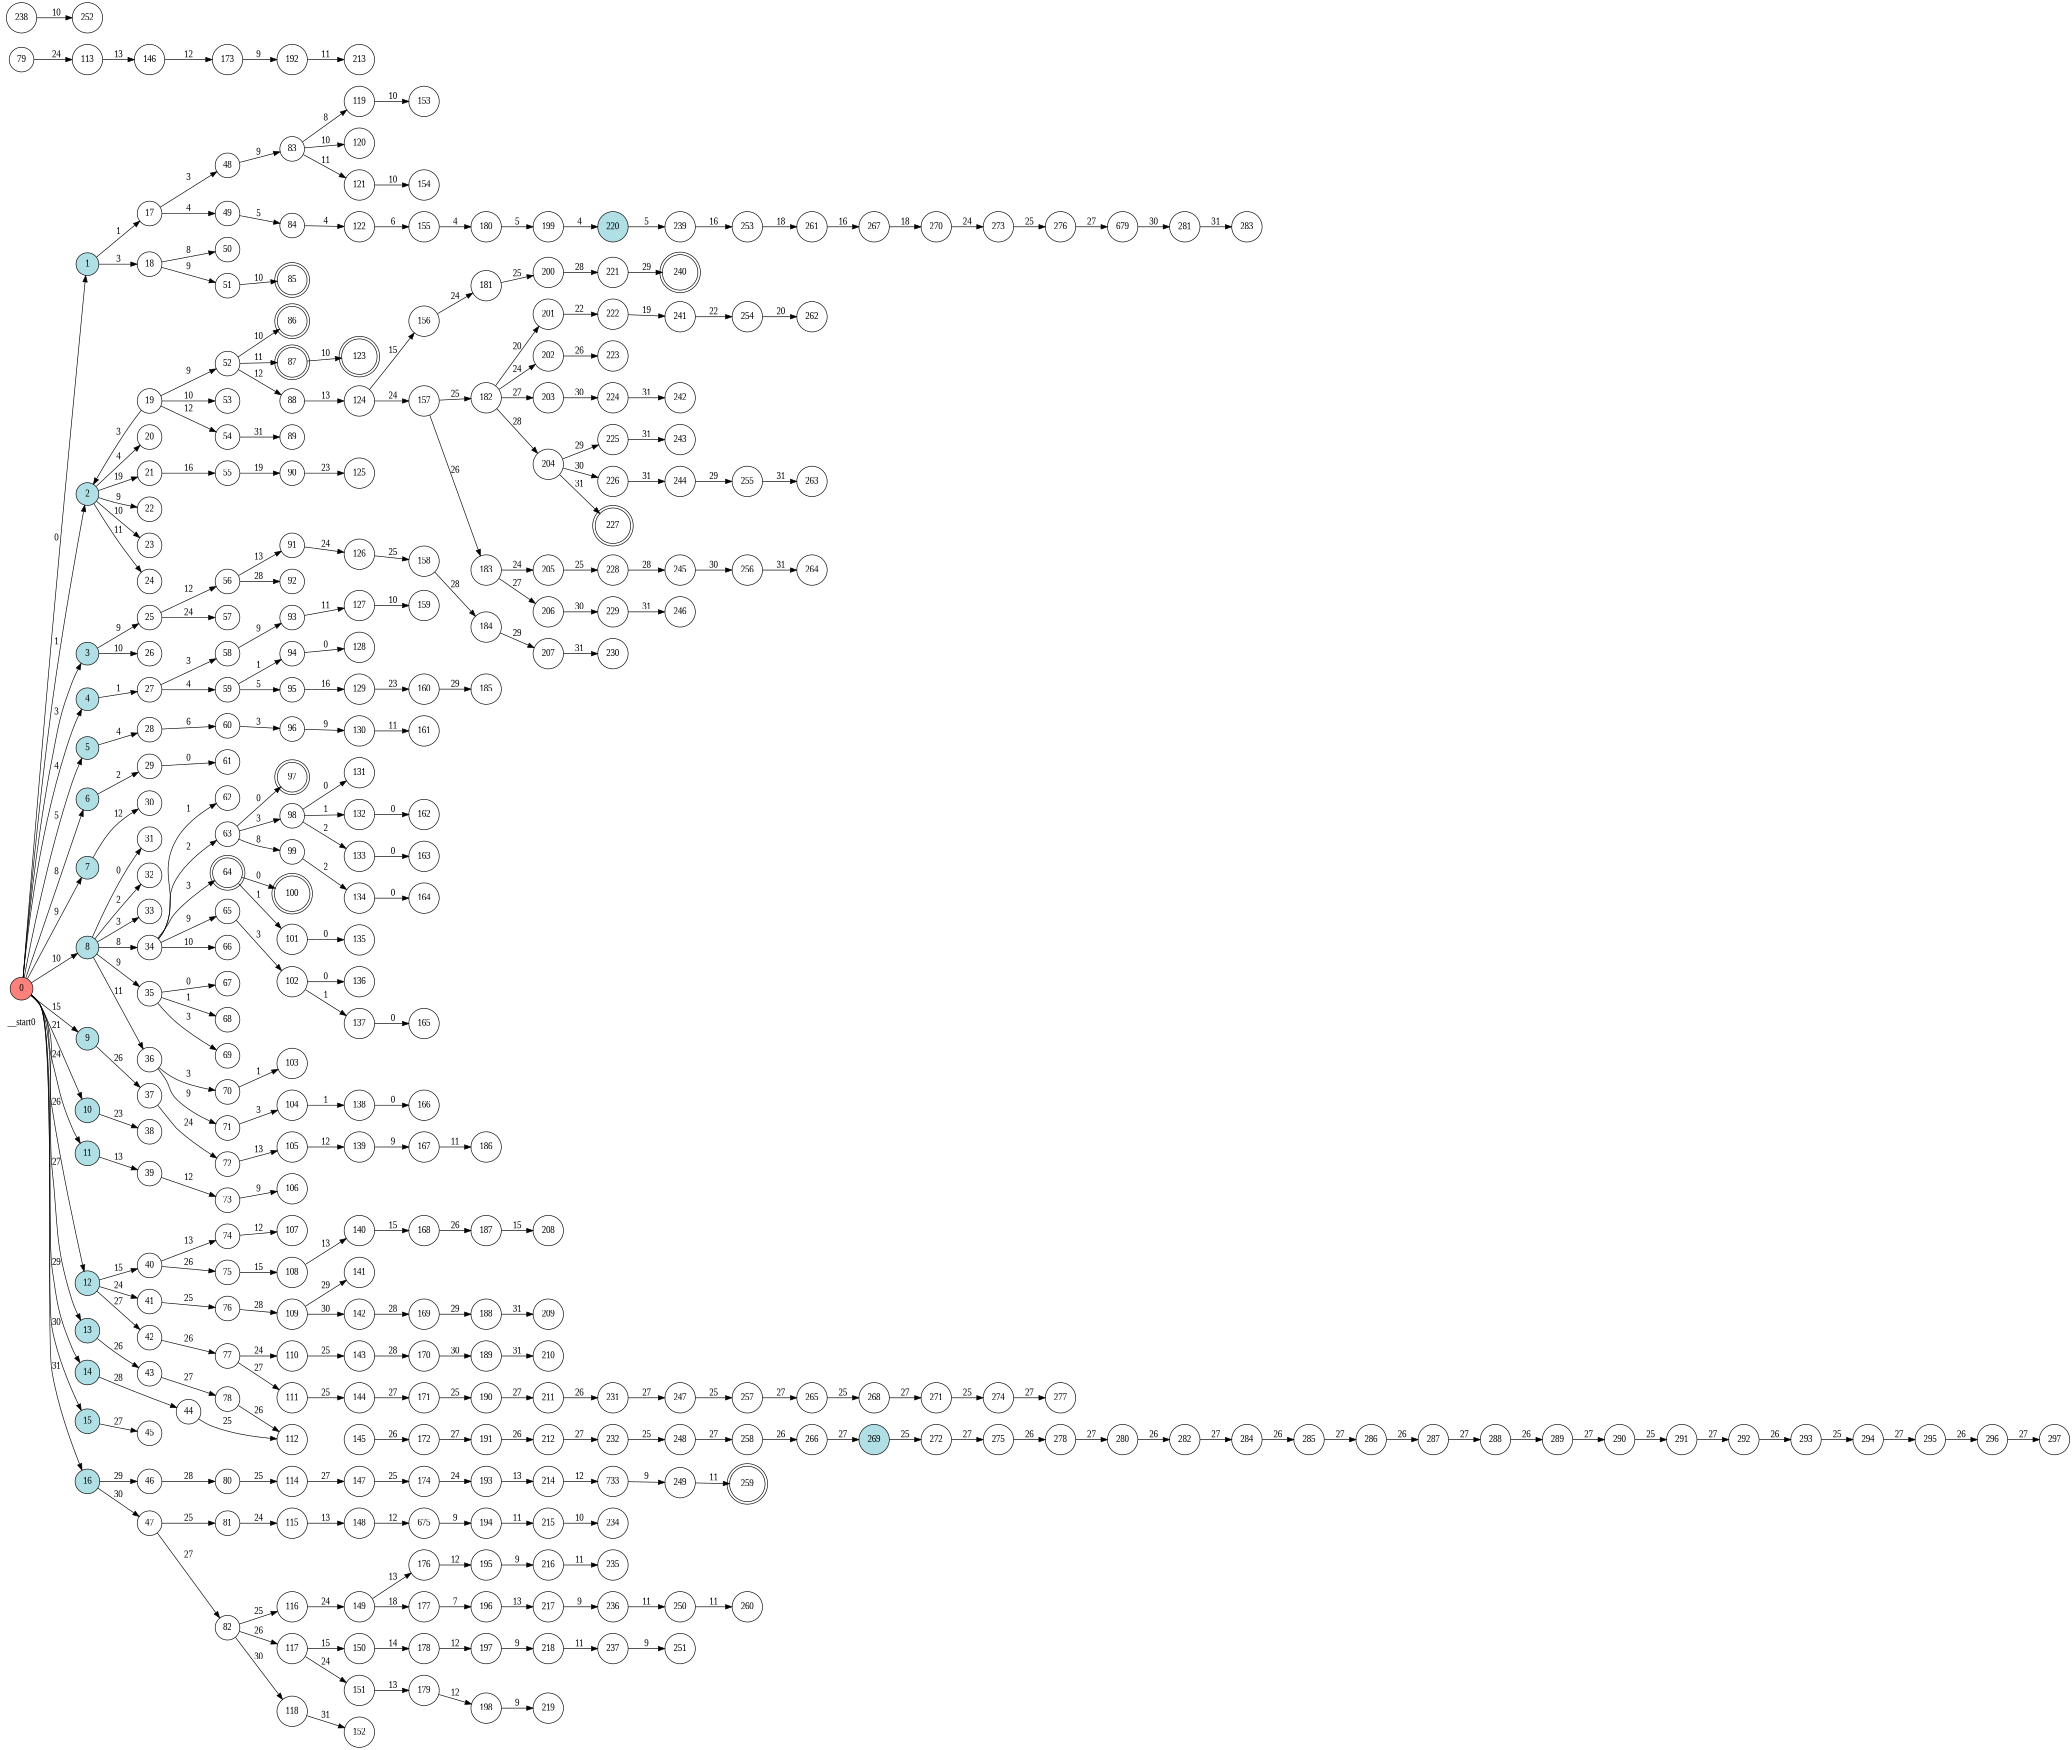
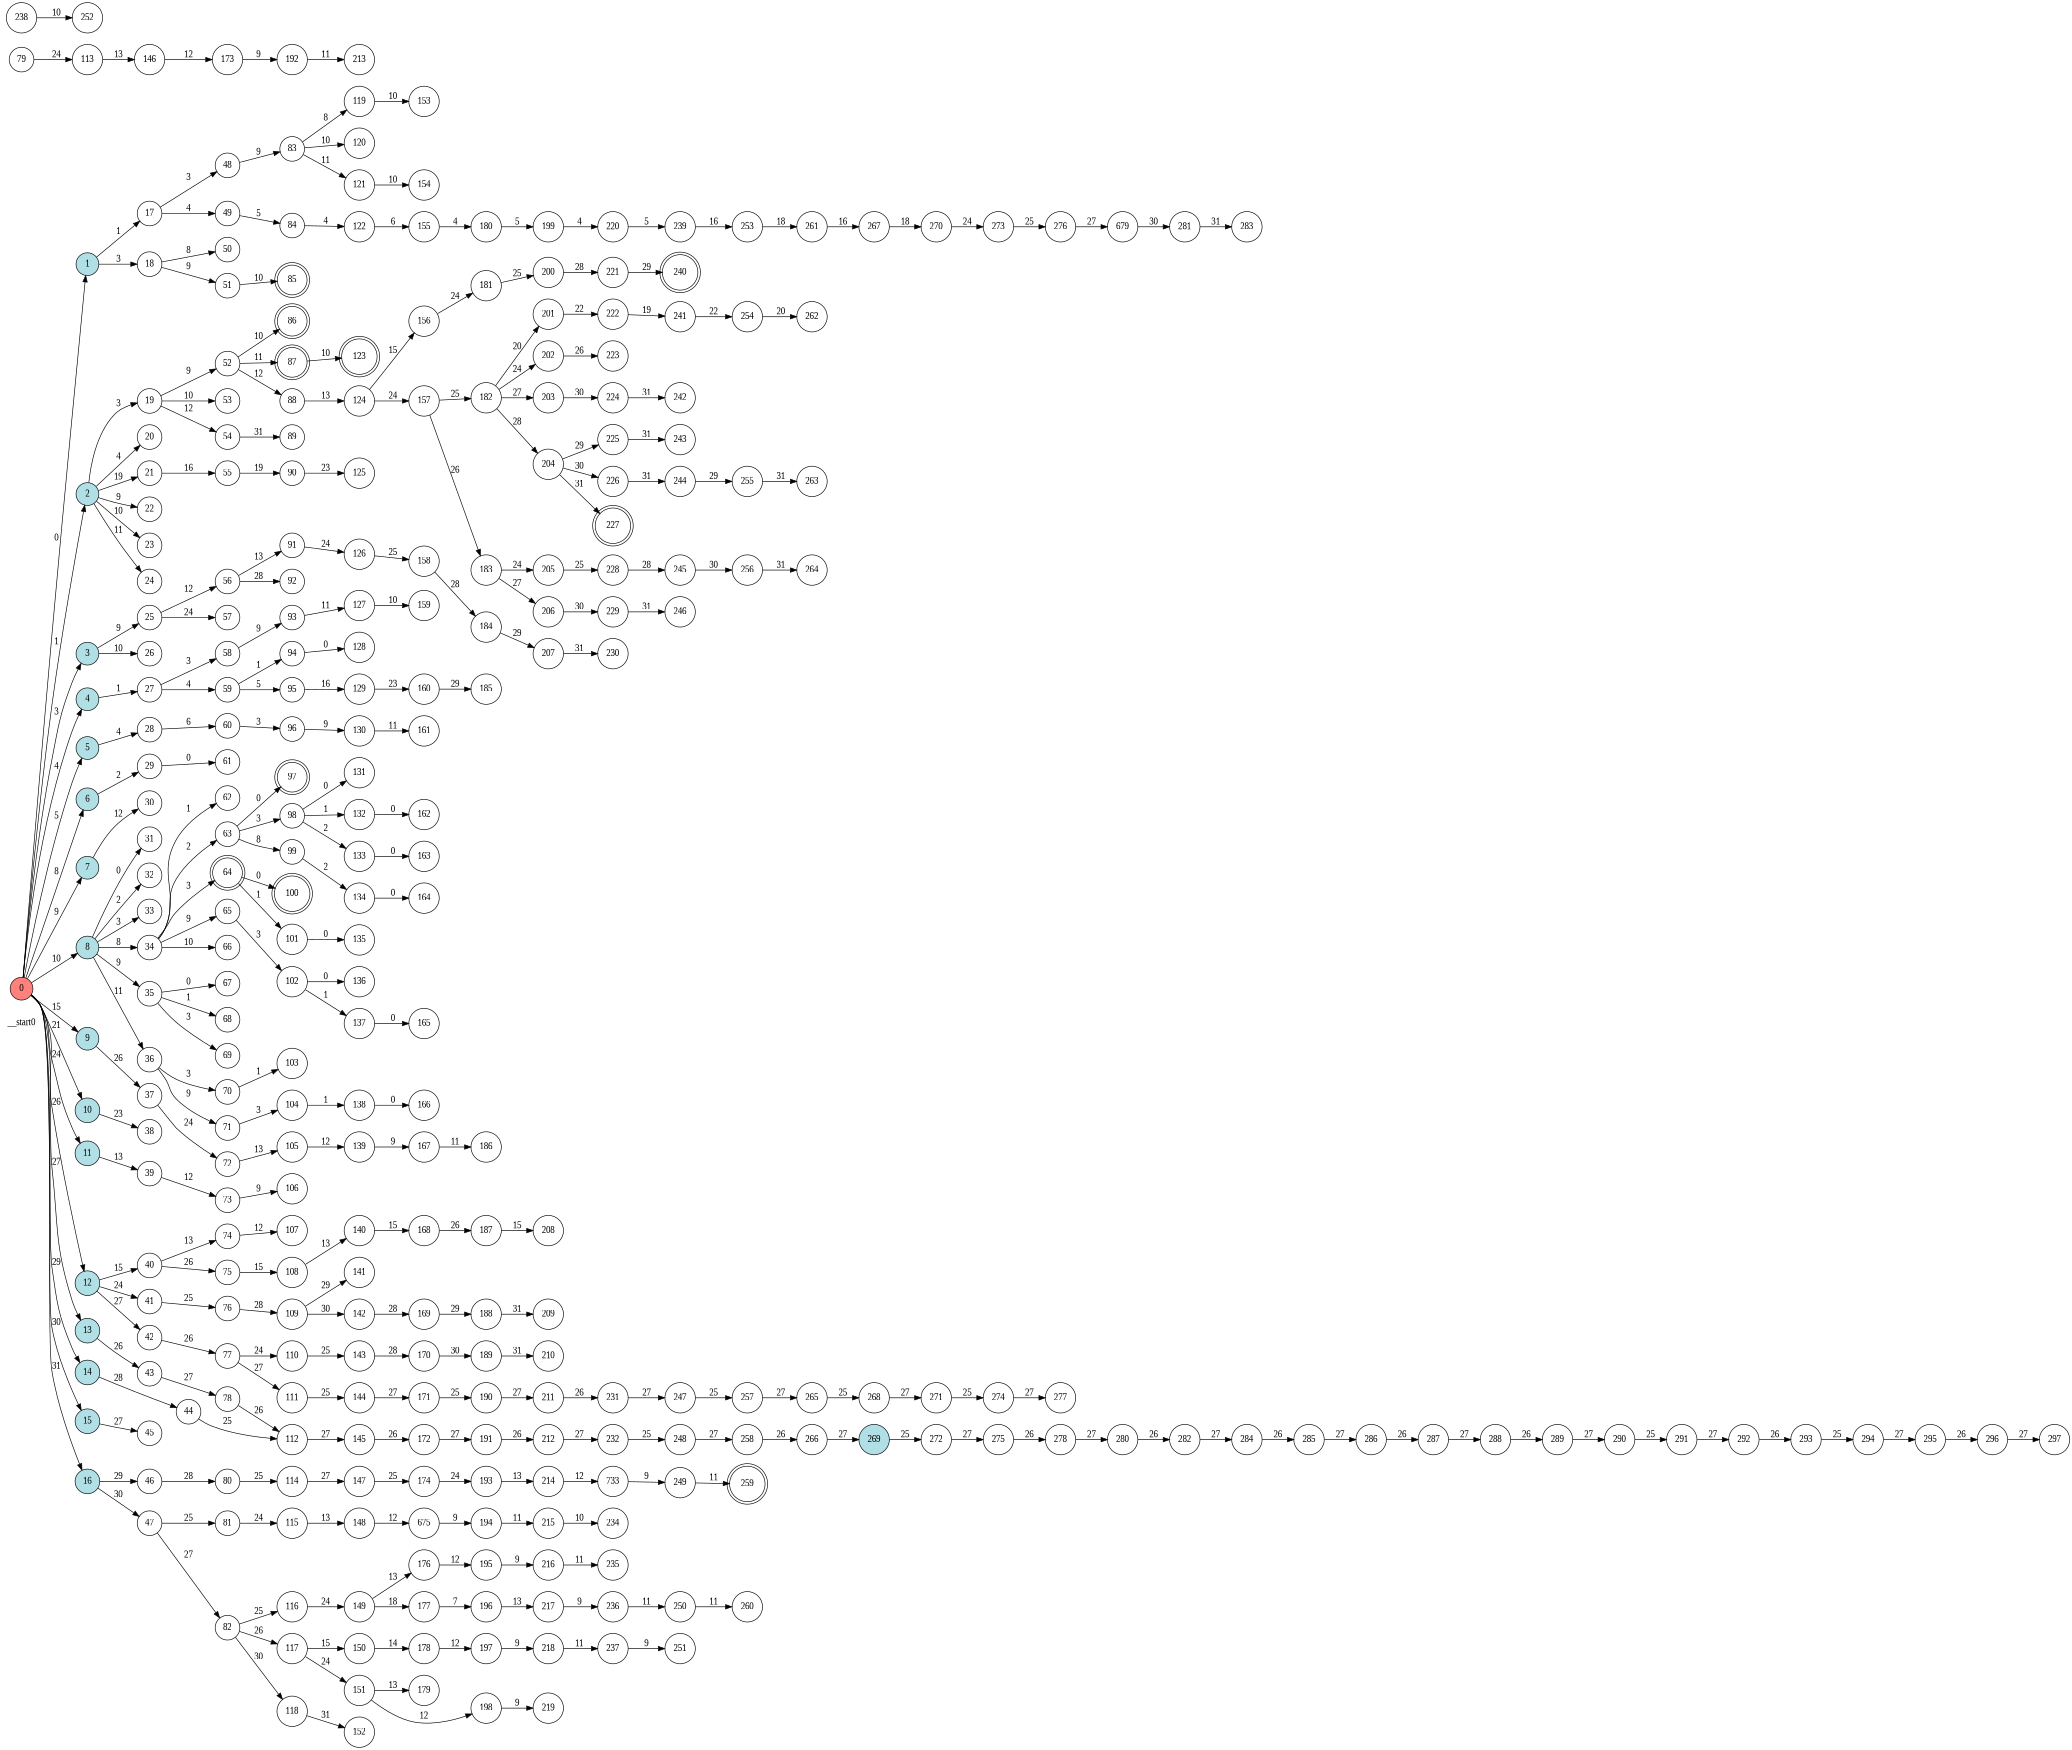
(613, 227) -> (613, 227)
(118, 444) -> (100, 437)
none -> (322, 1440)
(452, 1698) -> (416, 1722)
